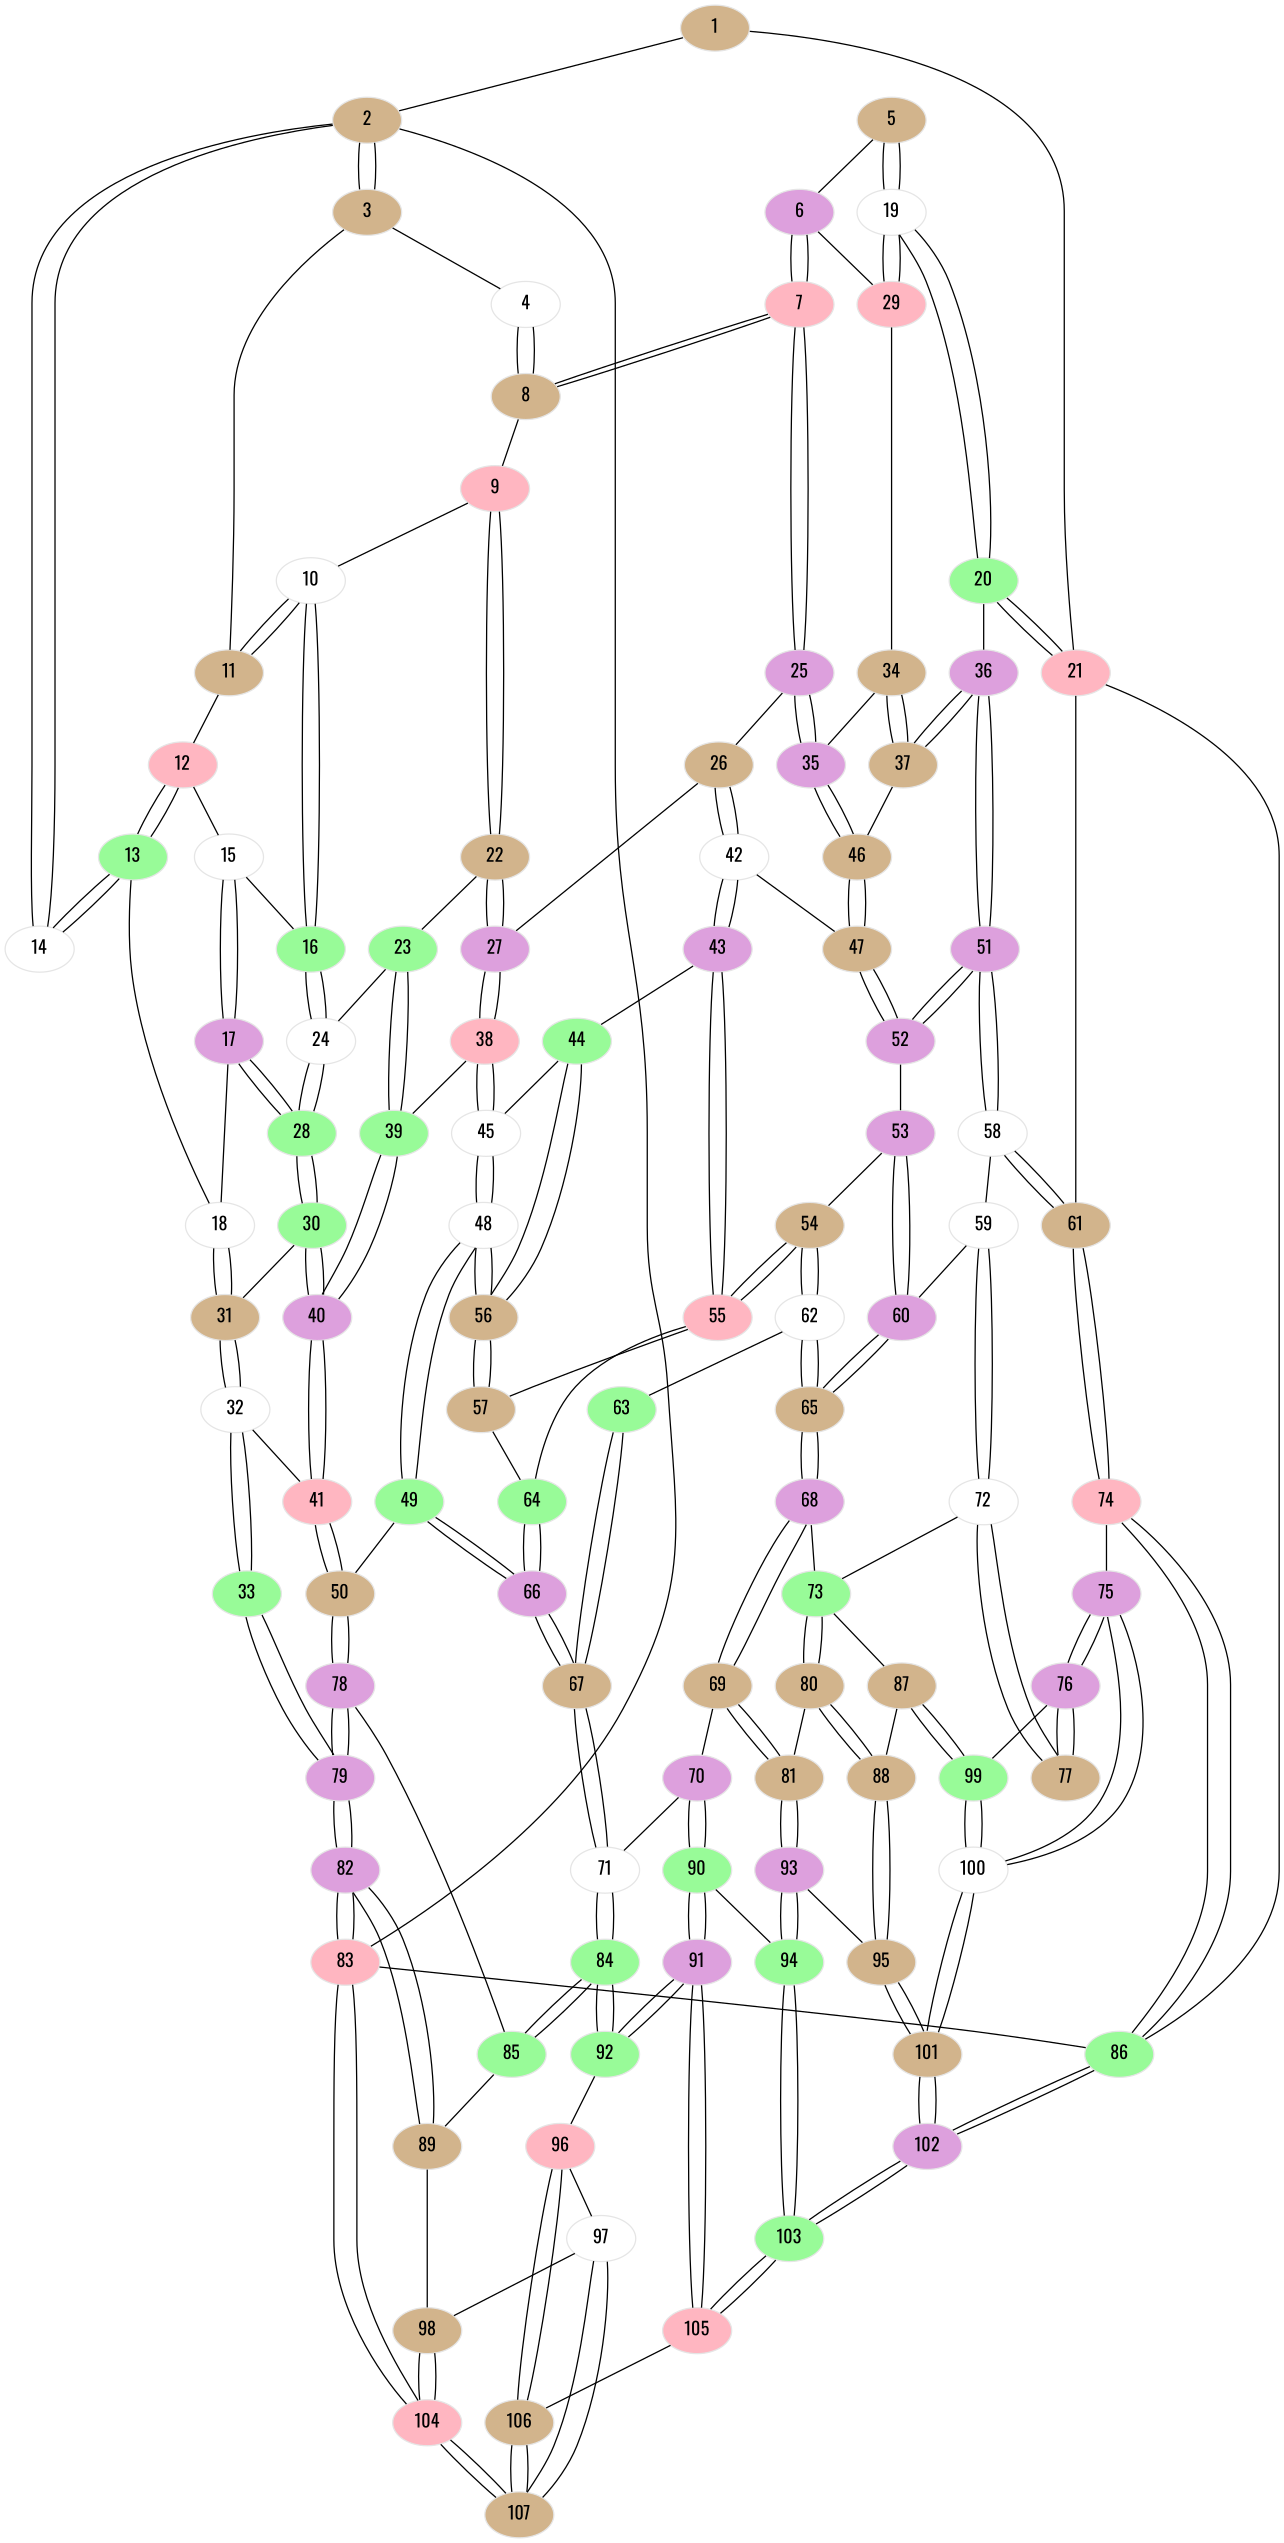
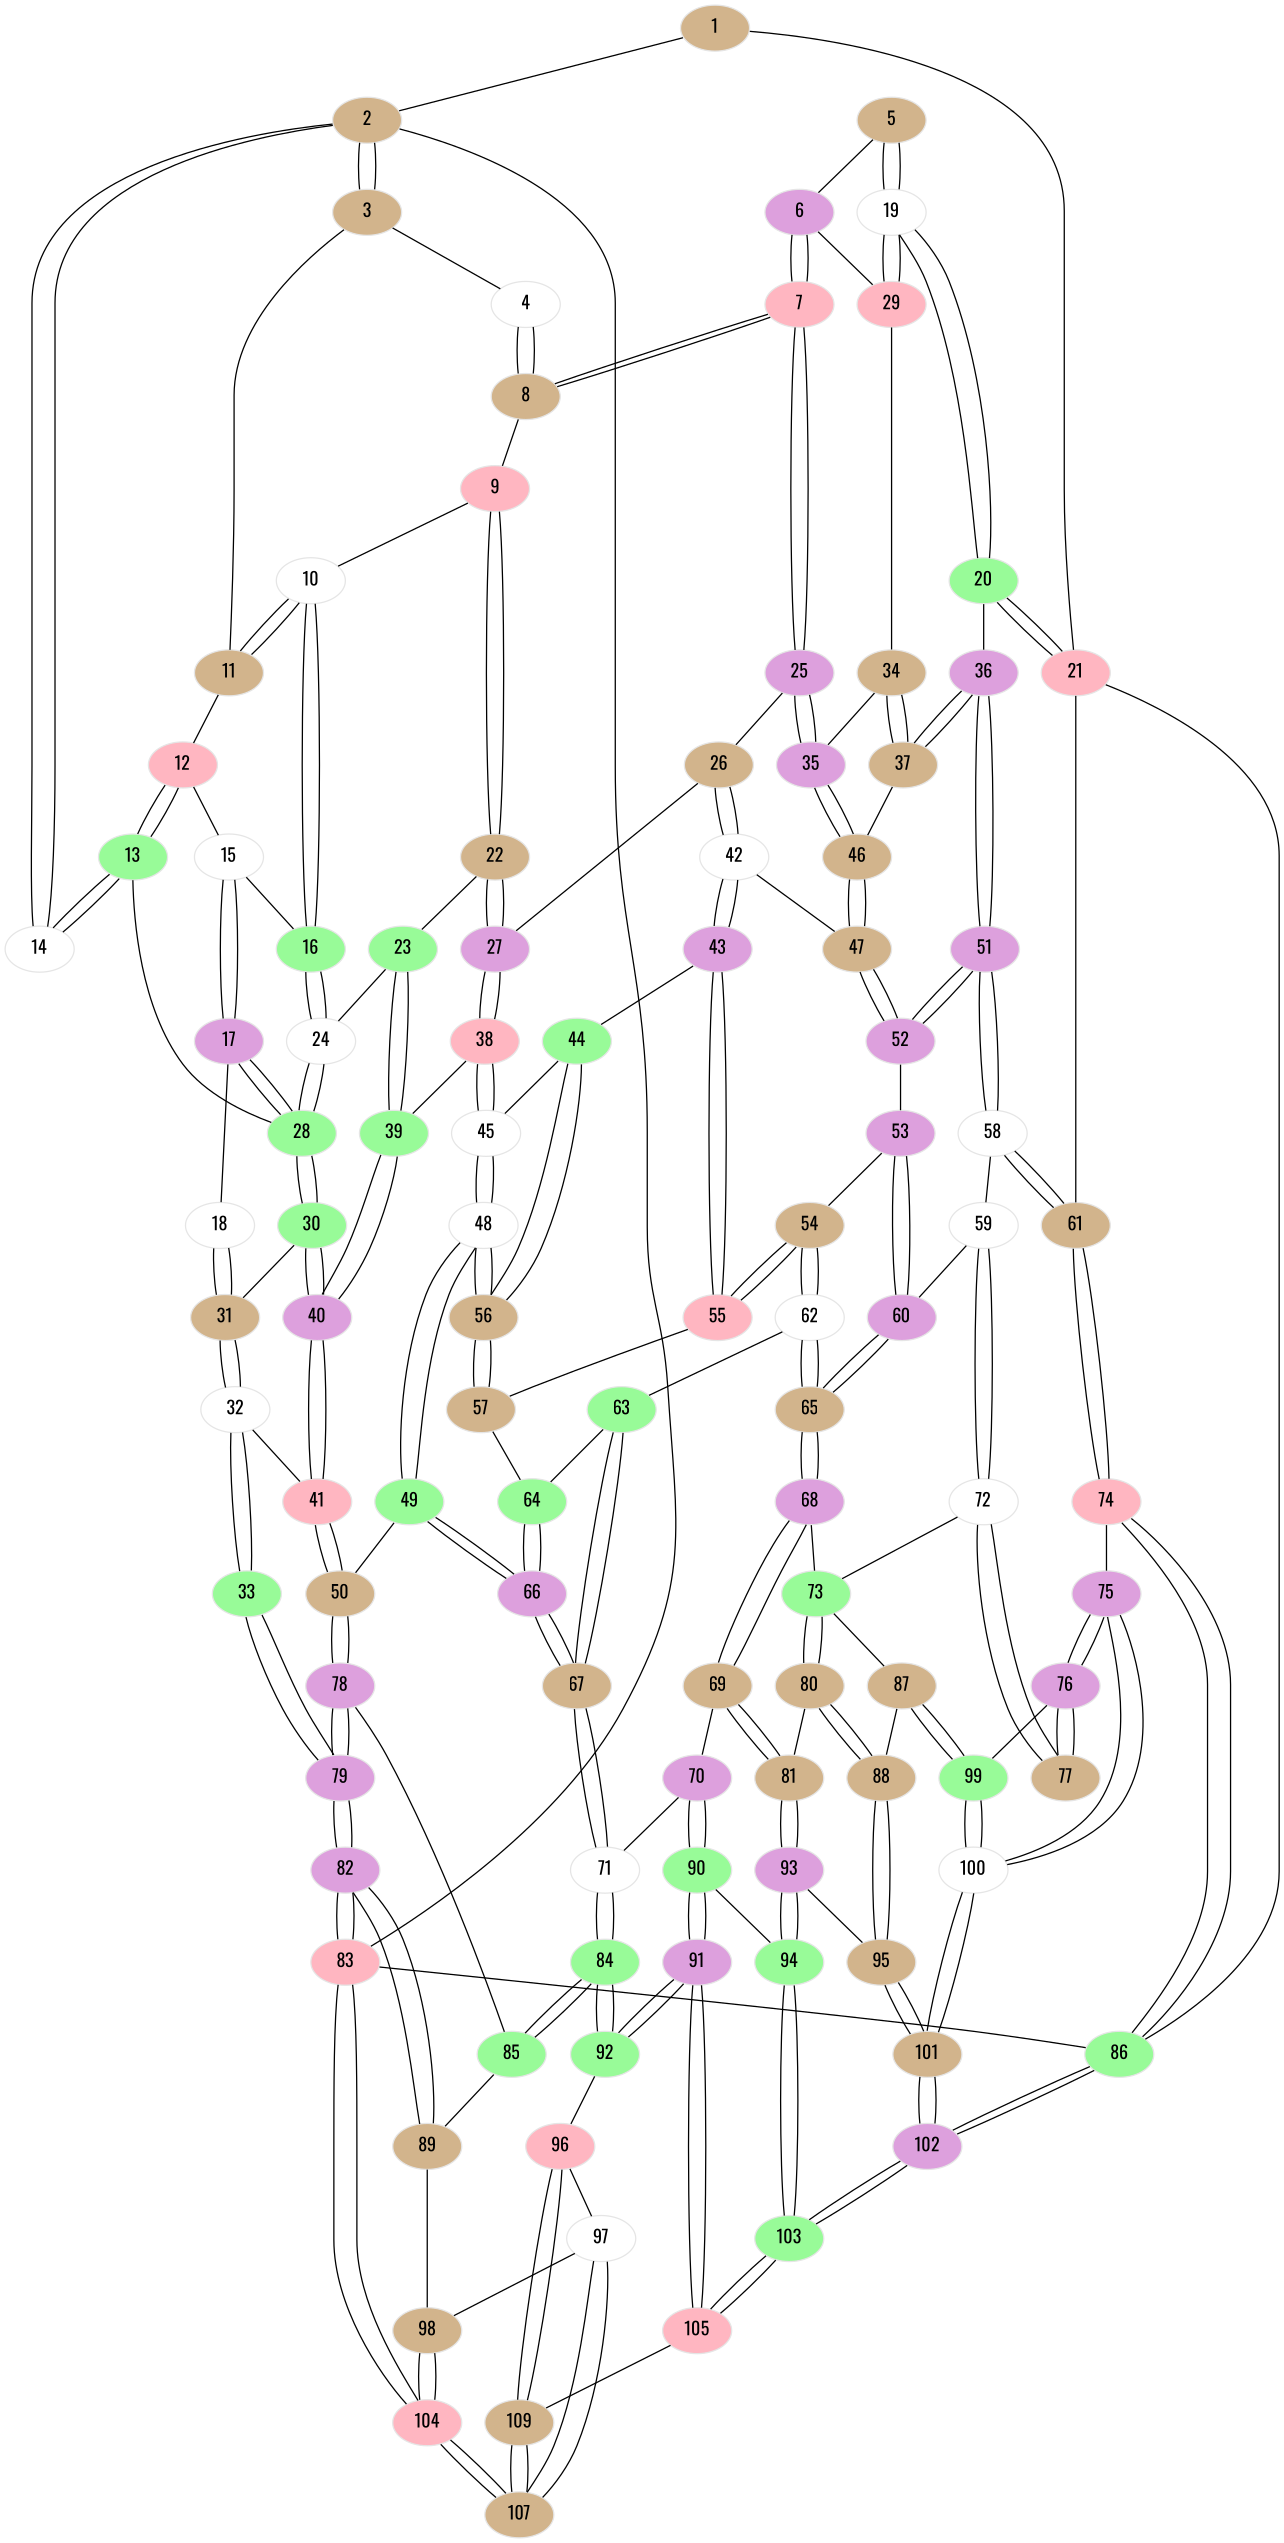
(148, 1047) -> (162, 1027)
(585, 1378) -> (577, 1456)
(519, 2423) -> (519, 2423)
